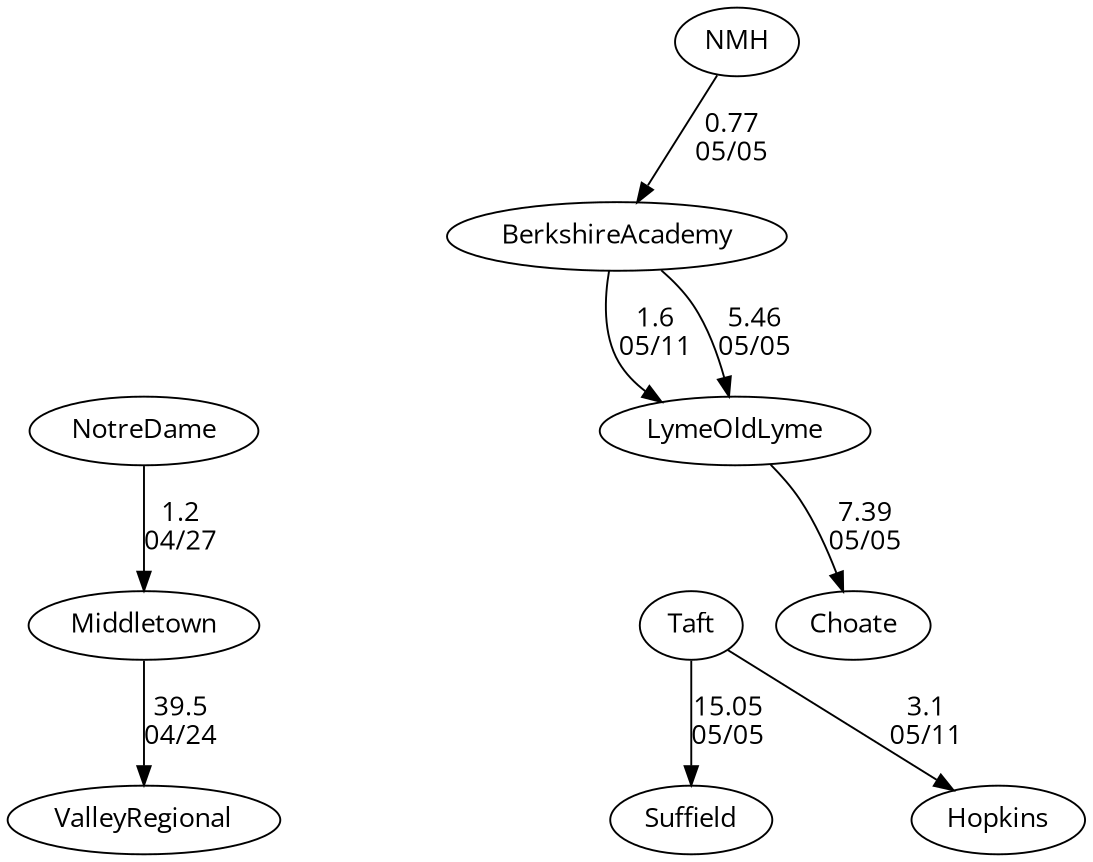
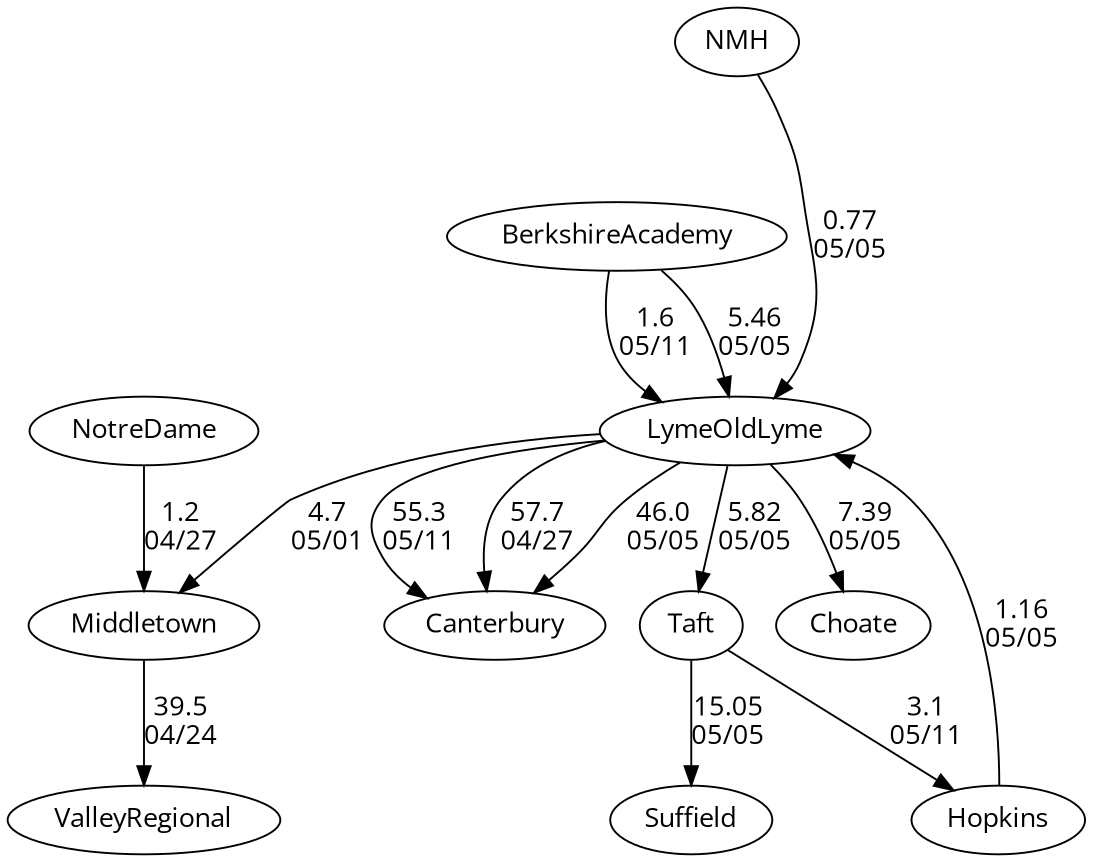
(683, 130) -> (808, 228)
none -> (382, 468)
none -> (715, 519)
none -> (971, 600)
none -> (495, 625)
